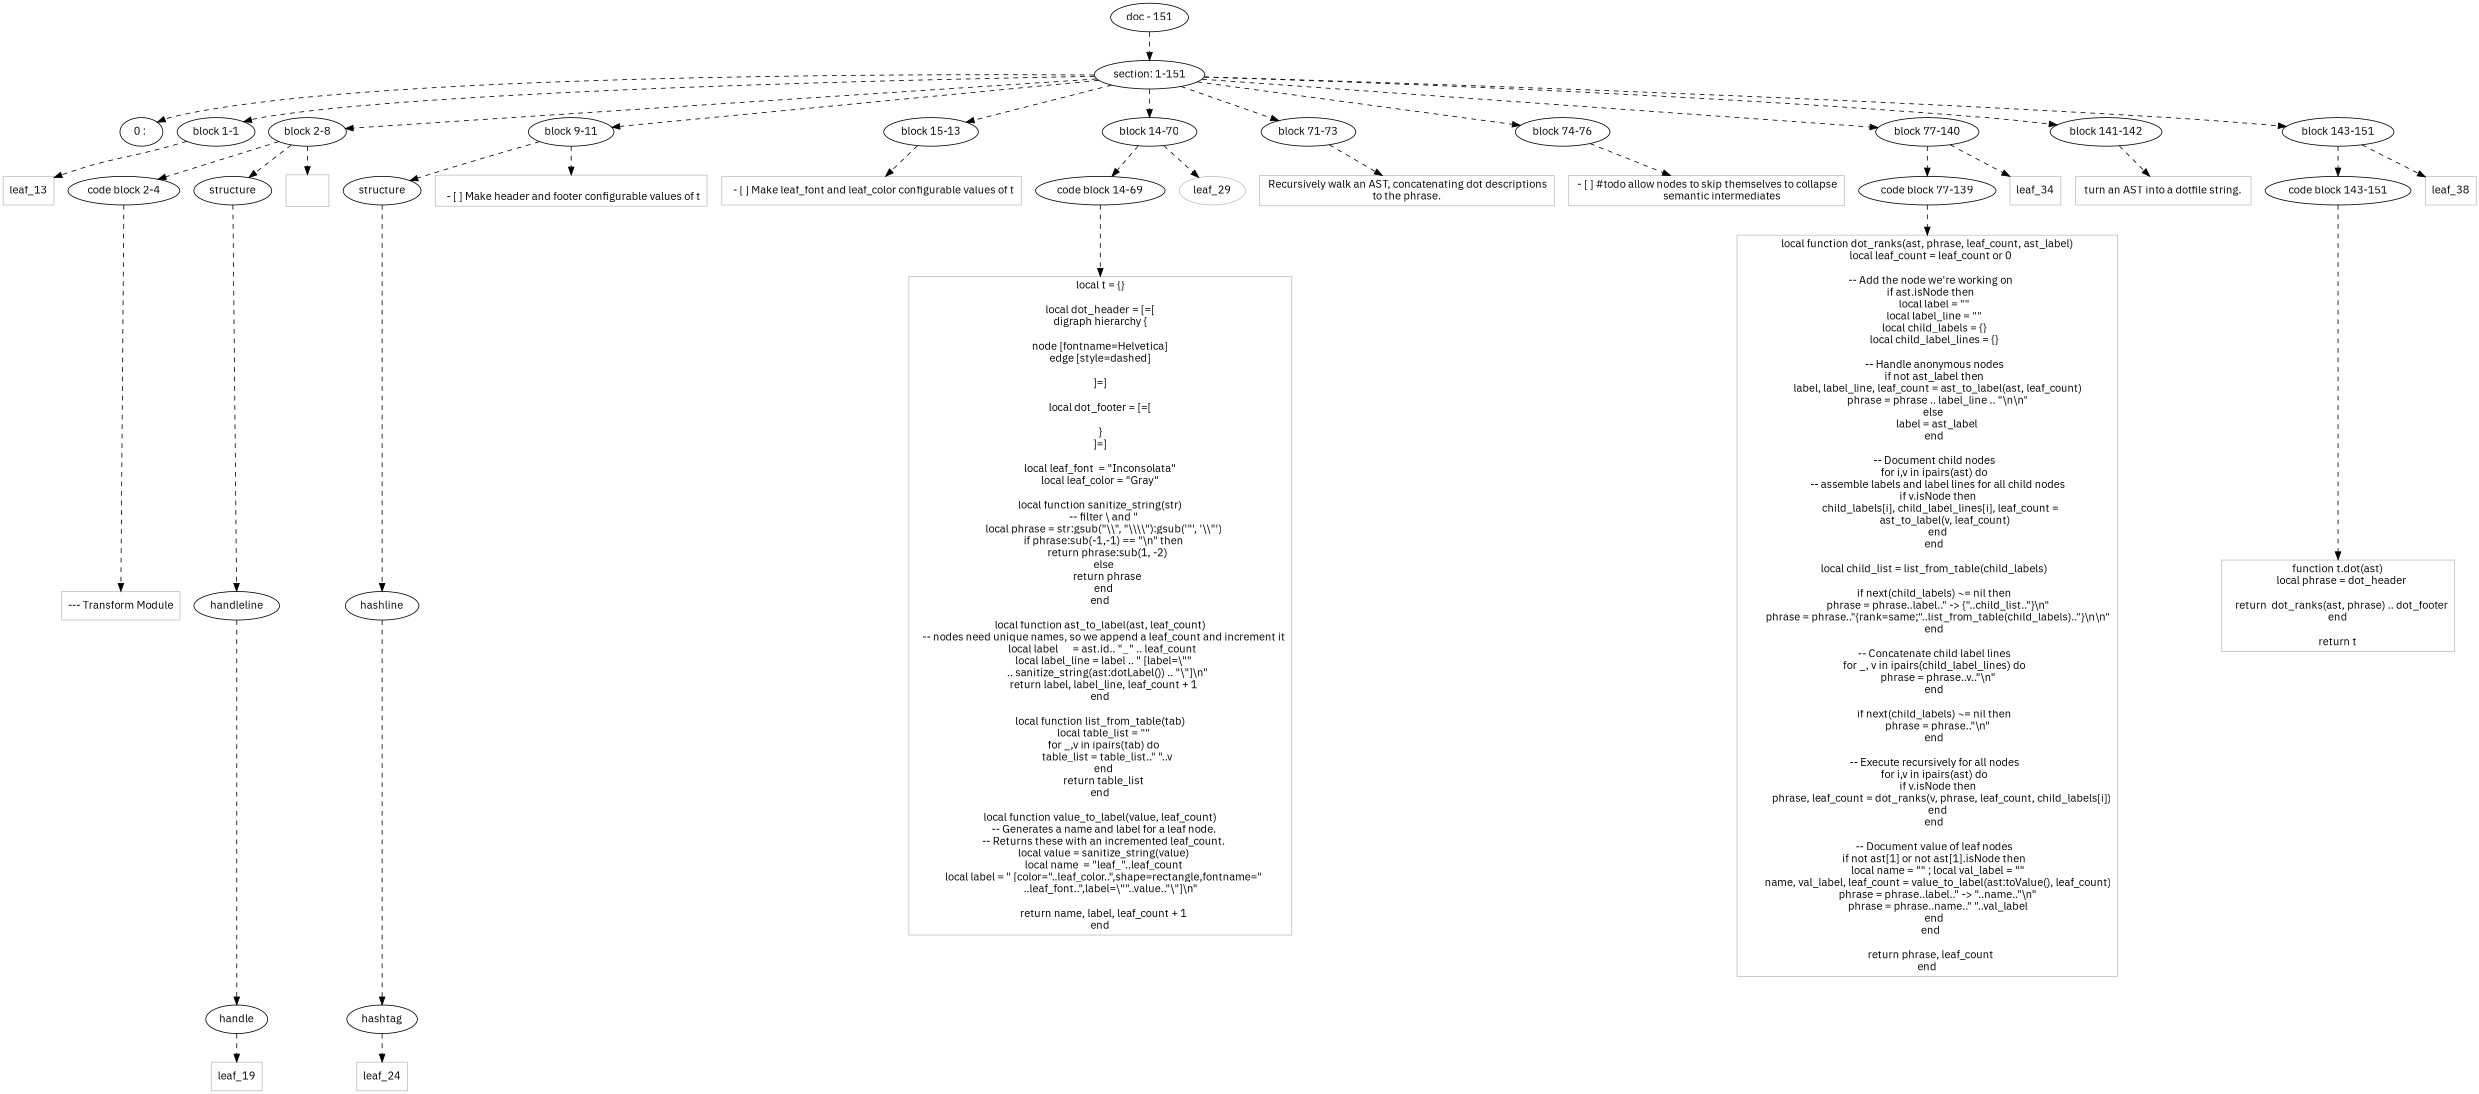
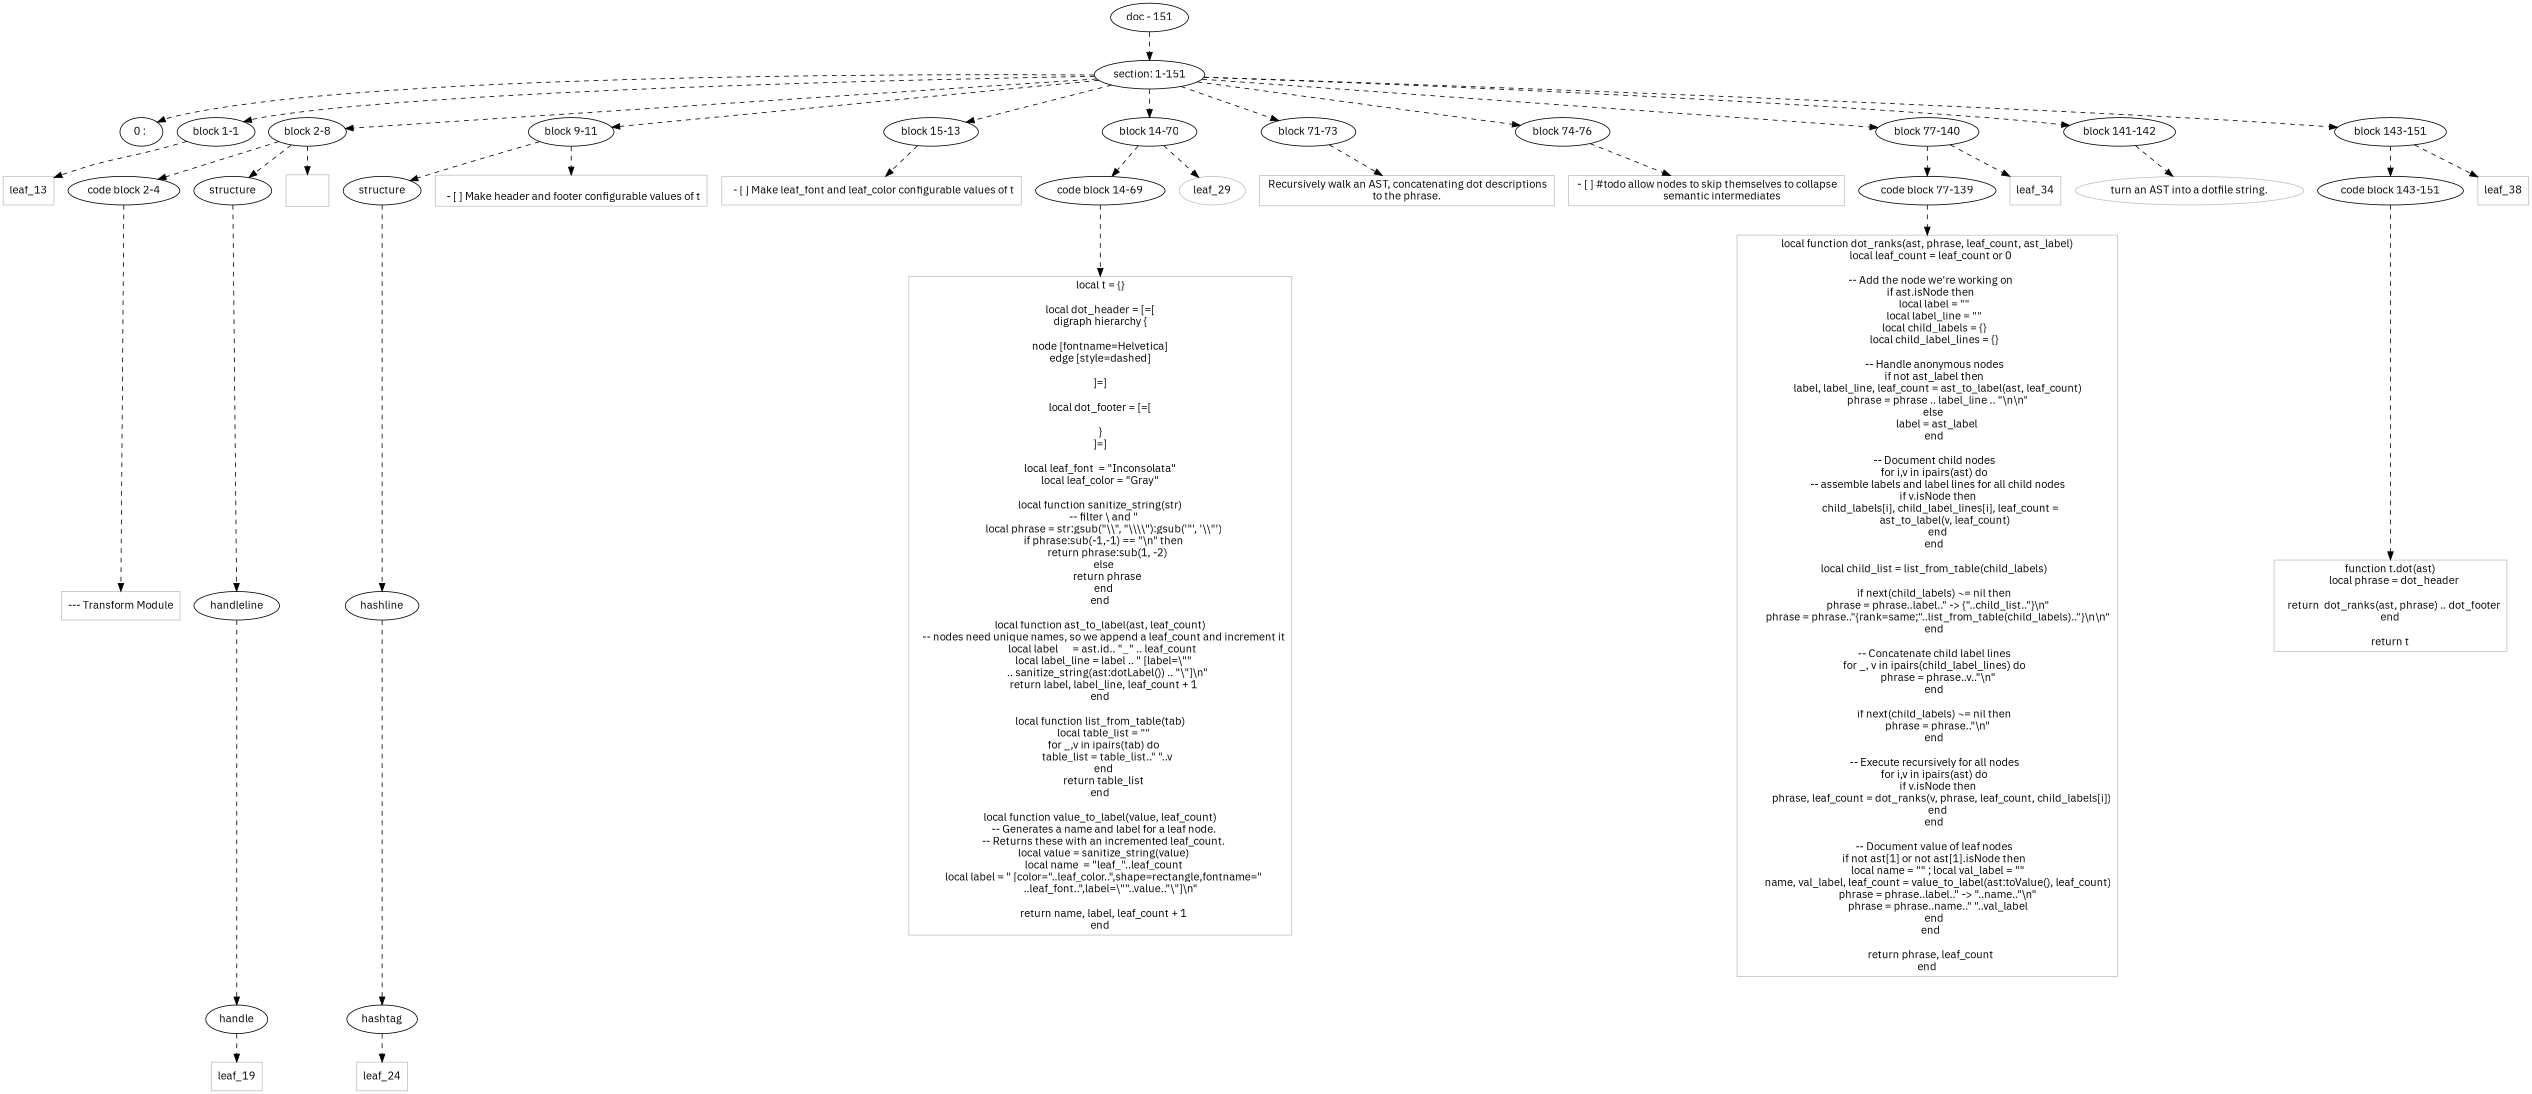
(2163, 191) -> (2189, 191)
